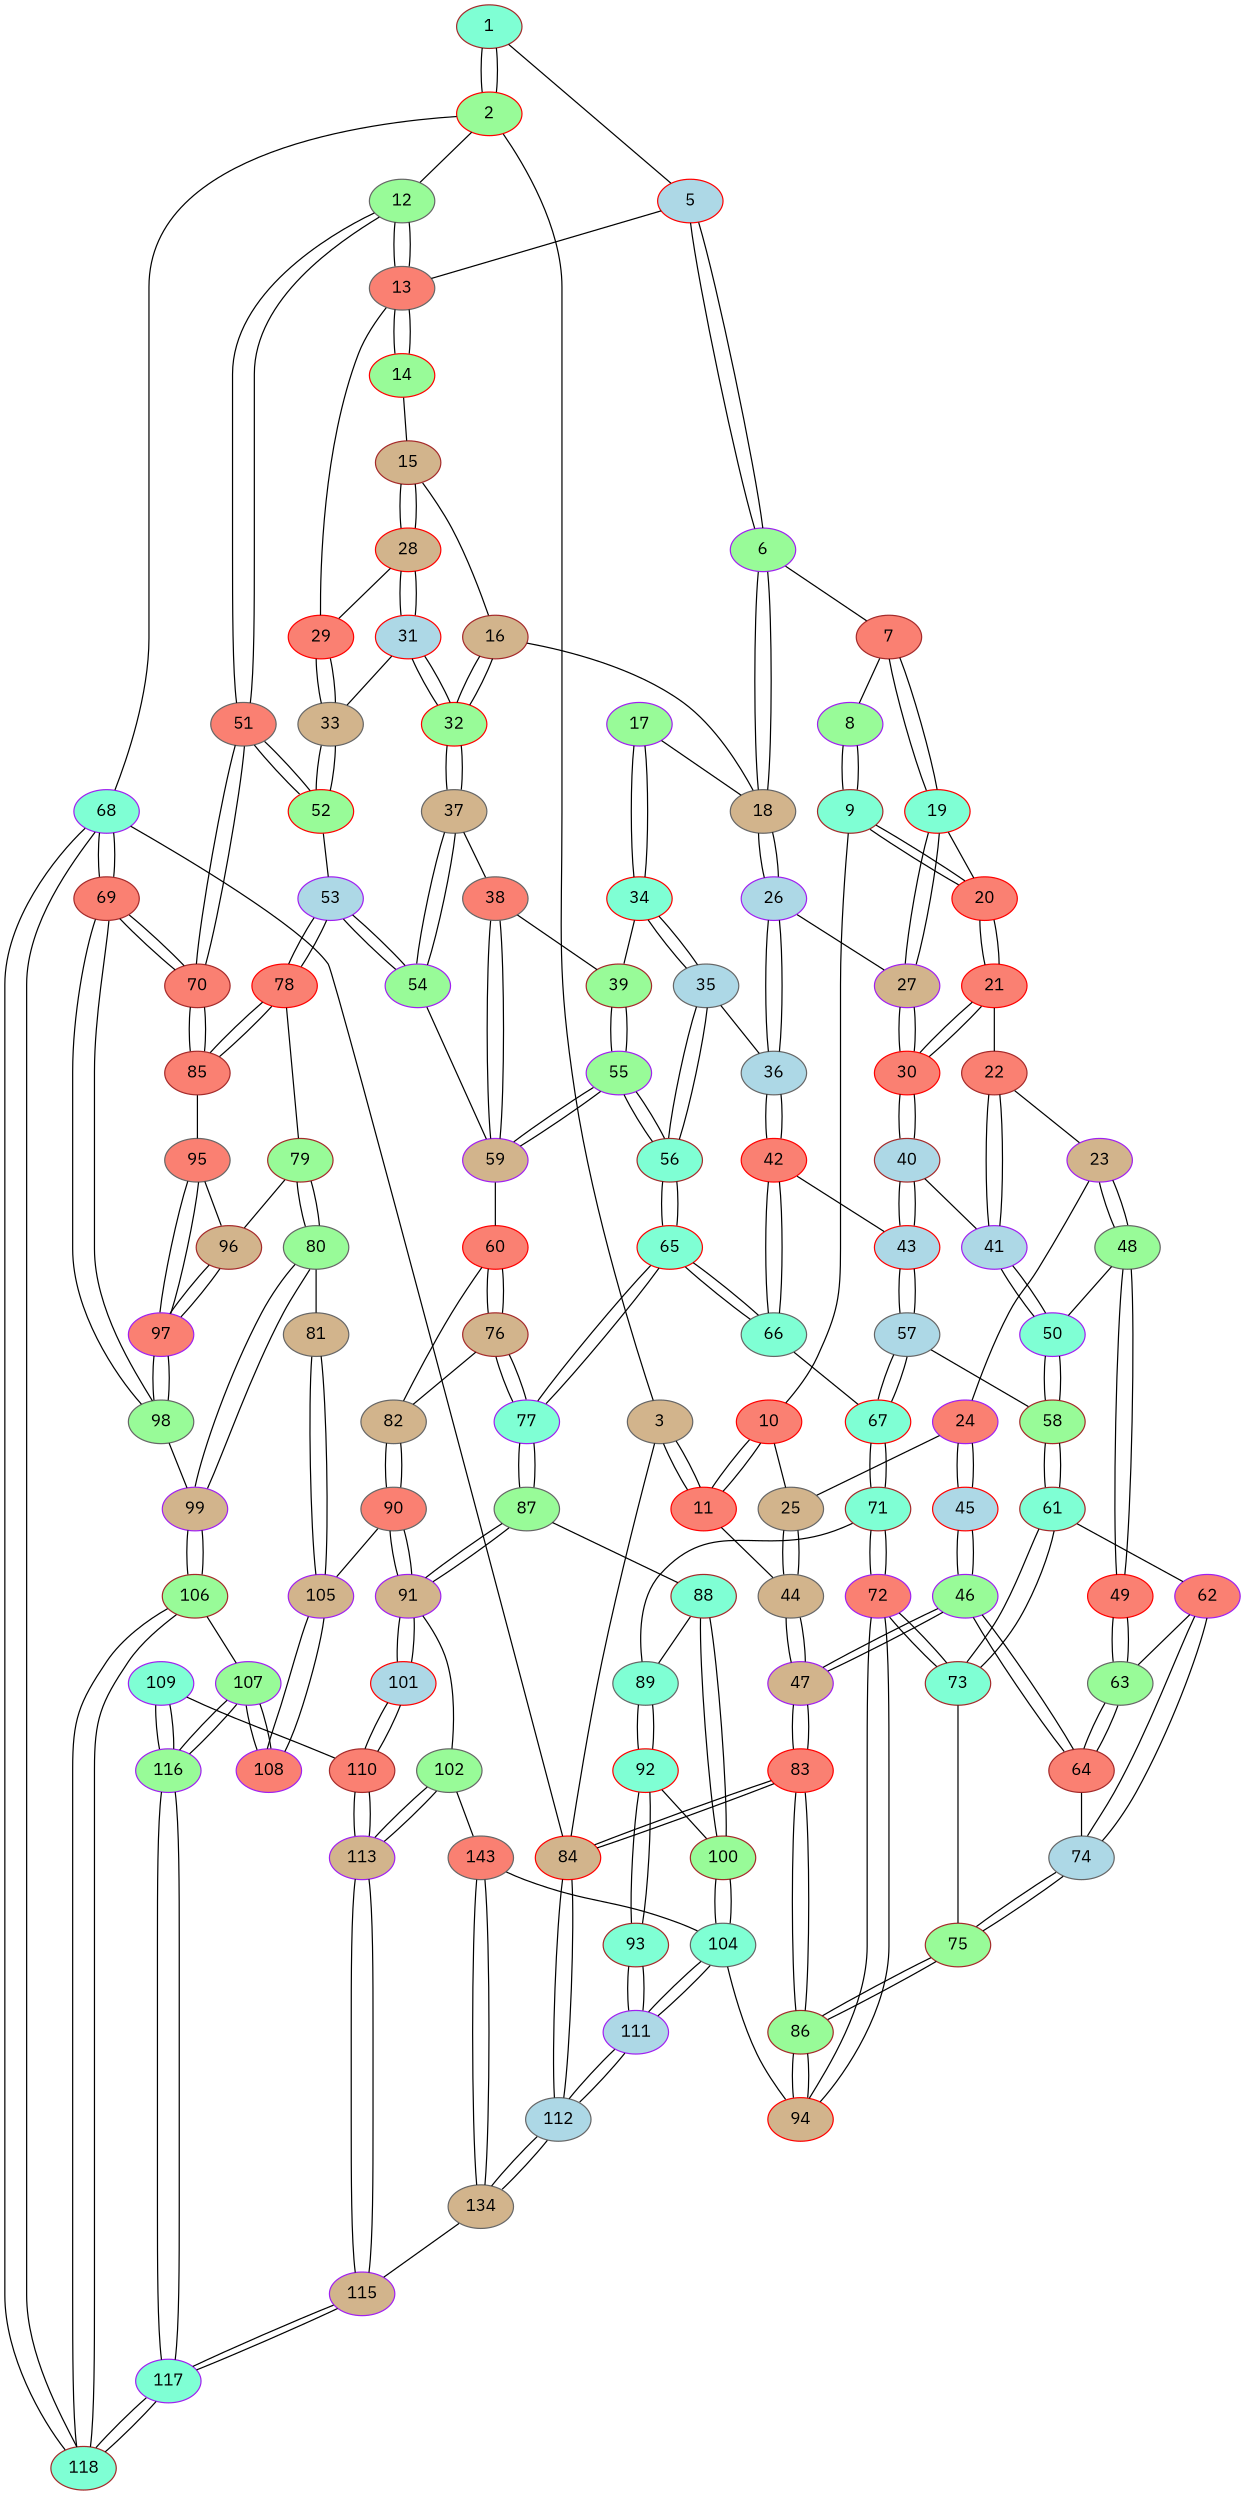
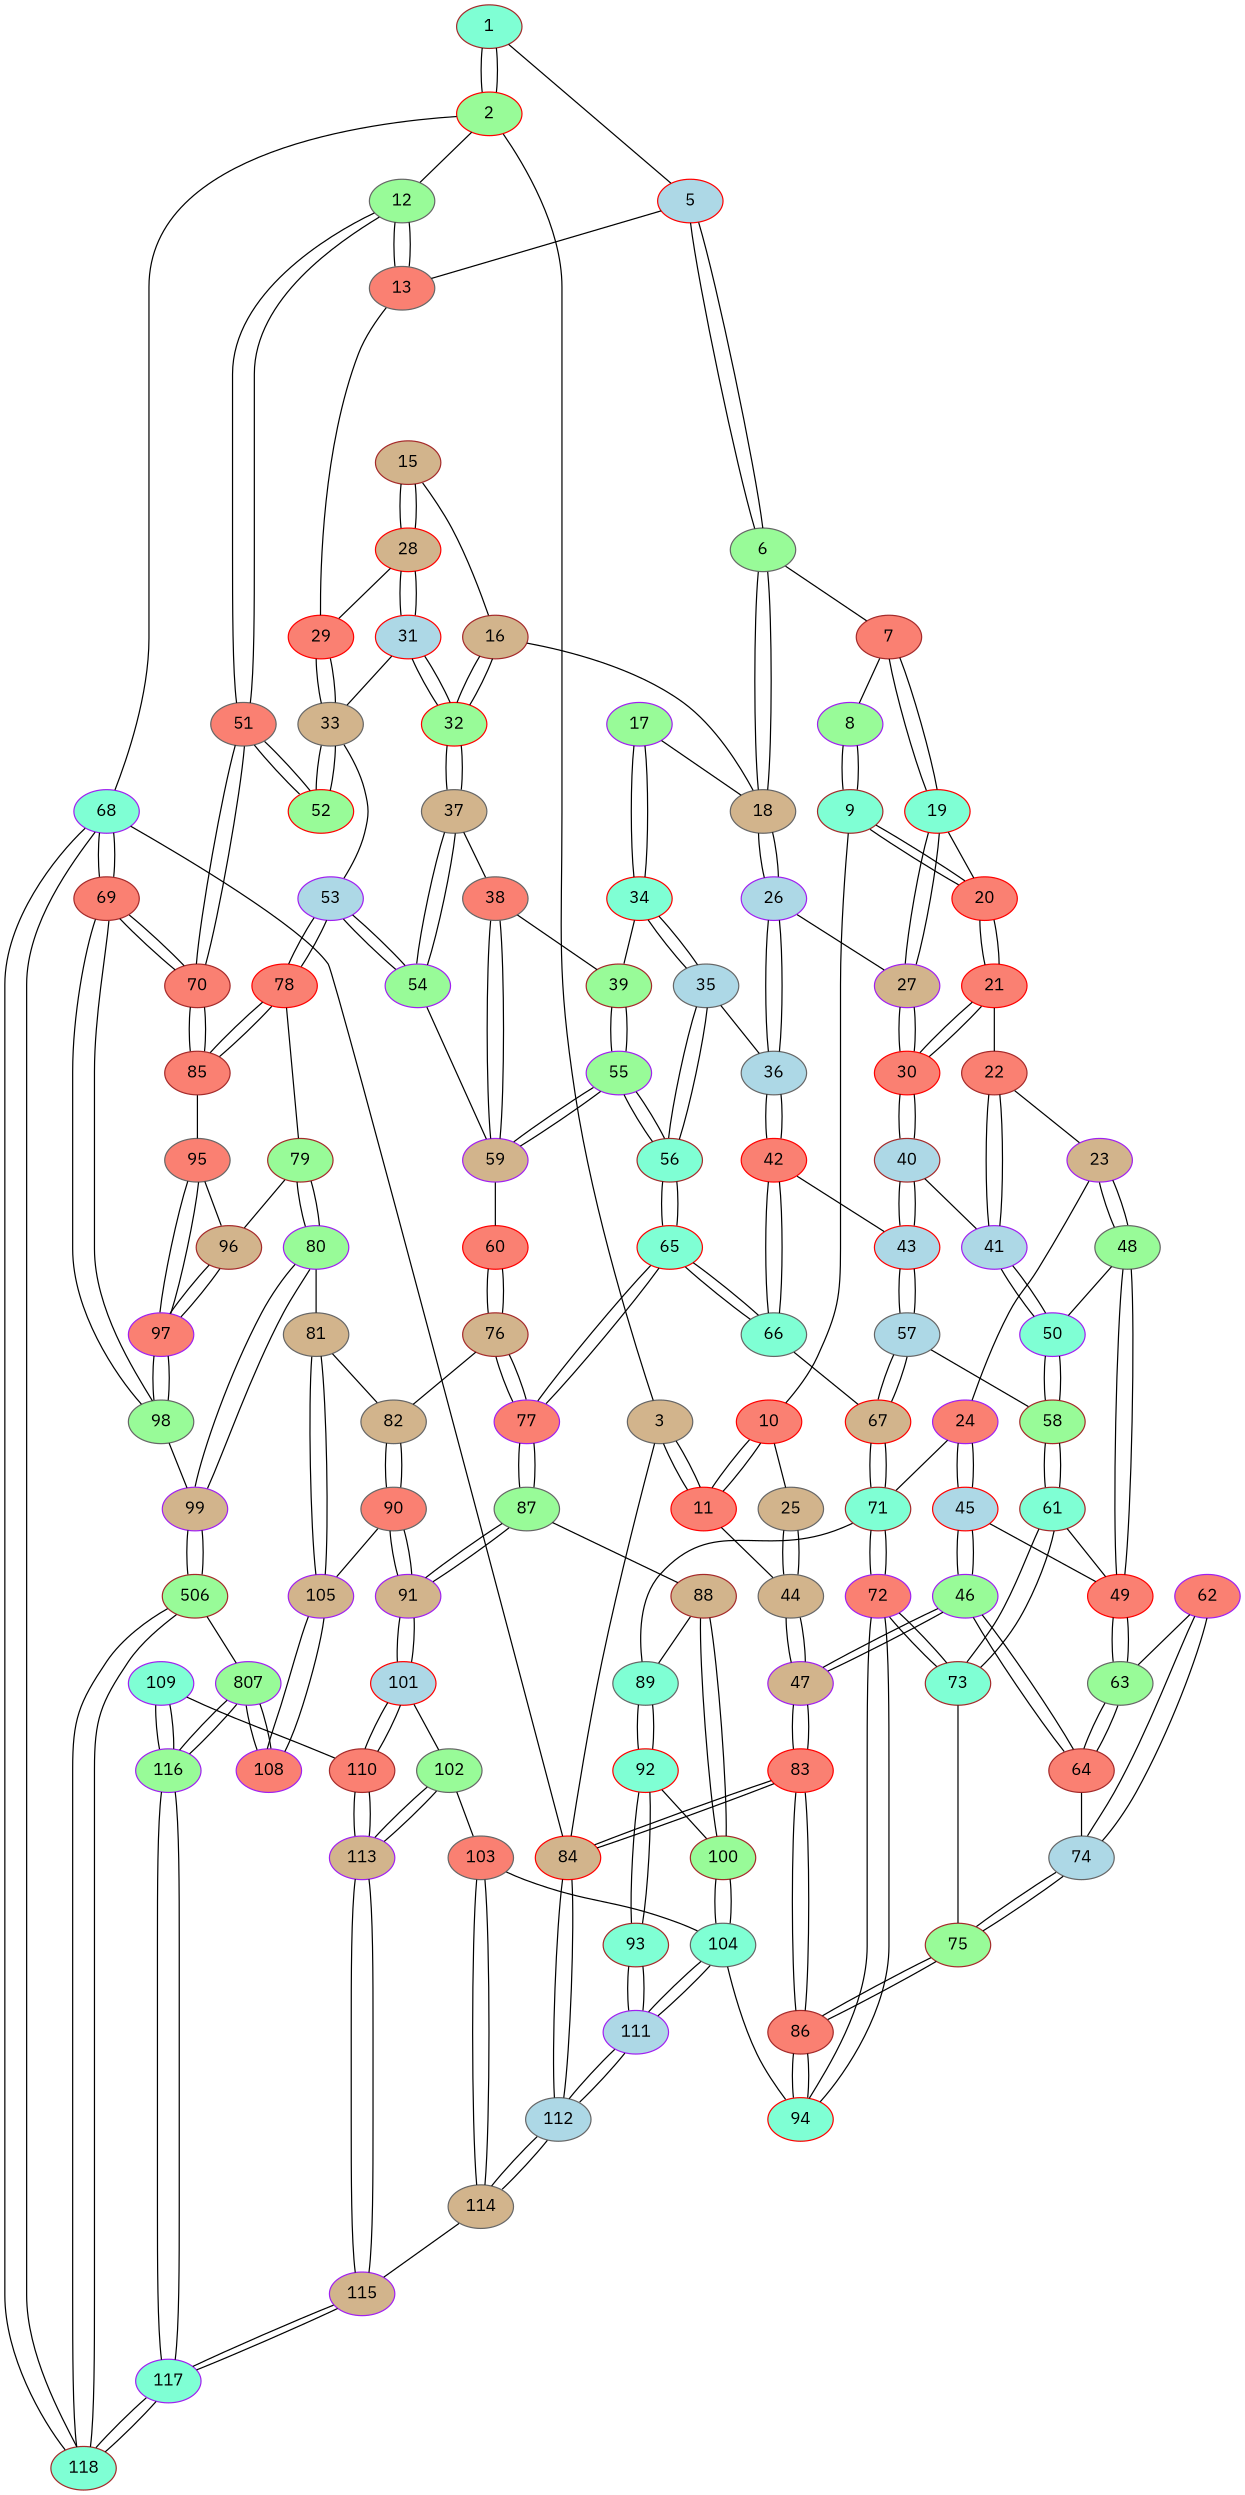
(402, 375) -> none
(763, 550) -> (763, 550)
(326, 855) -> (368, 811)
(316, 1247) -> (316, 1247)
(440, 1333) -> (355, 1378)
(527, 1422) -> (527, 1422)
(878, 1422) -> (878, 1422)
(878, 1465) -> (922, 1465)
none -> (1040, 1551)
(1135, 1556) -> (1086, 1553)
(195, 1596) -> (195, 1596)
(704, 1596) -> (704, 1596)
(451, 1679) -> (426, 1727)
(248, 1683) -> (248, 1683)
(481, 1858) -> (481, 1858)
(801, 2032) -> (801, 2032)
(801, 2119) -> (801, 2119)
(481, 2207) -> (481, 2207)
